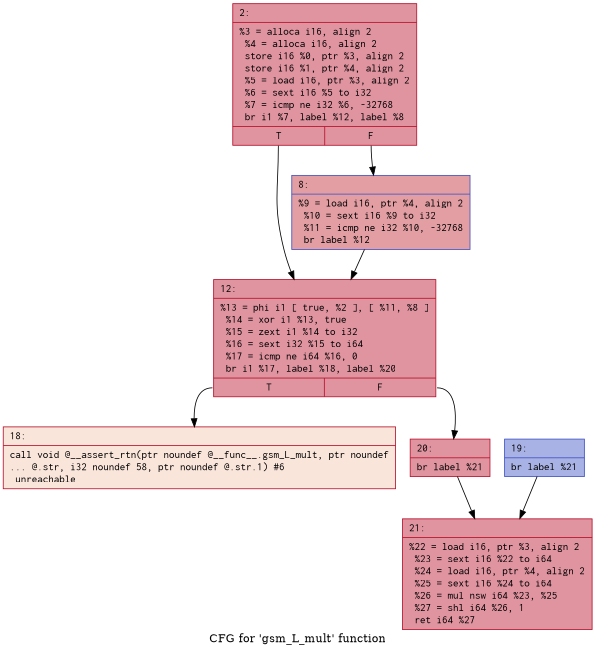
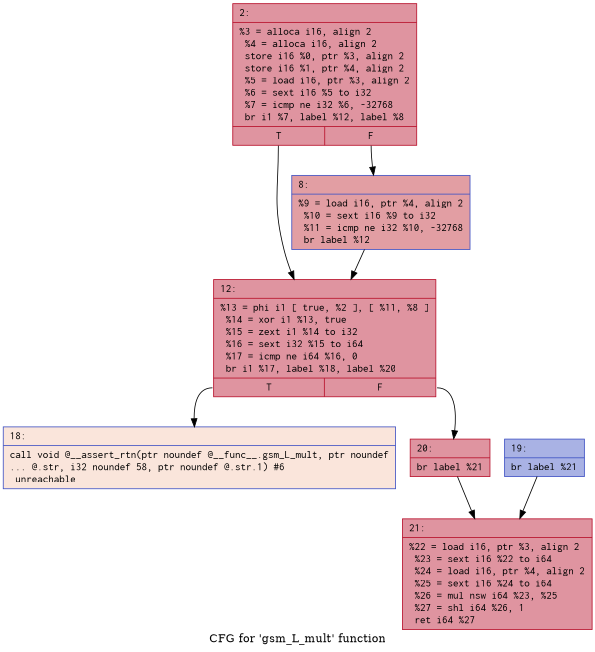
(199, 458) -> (199, 458)
